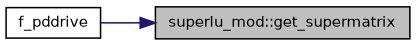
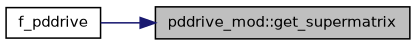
(283, 23) -> (283, 23)
